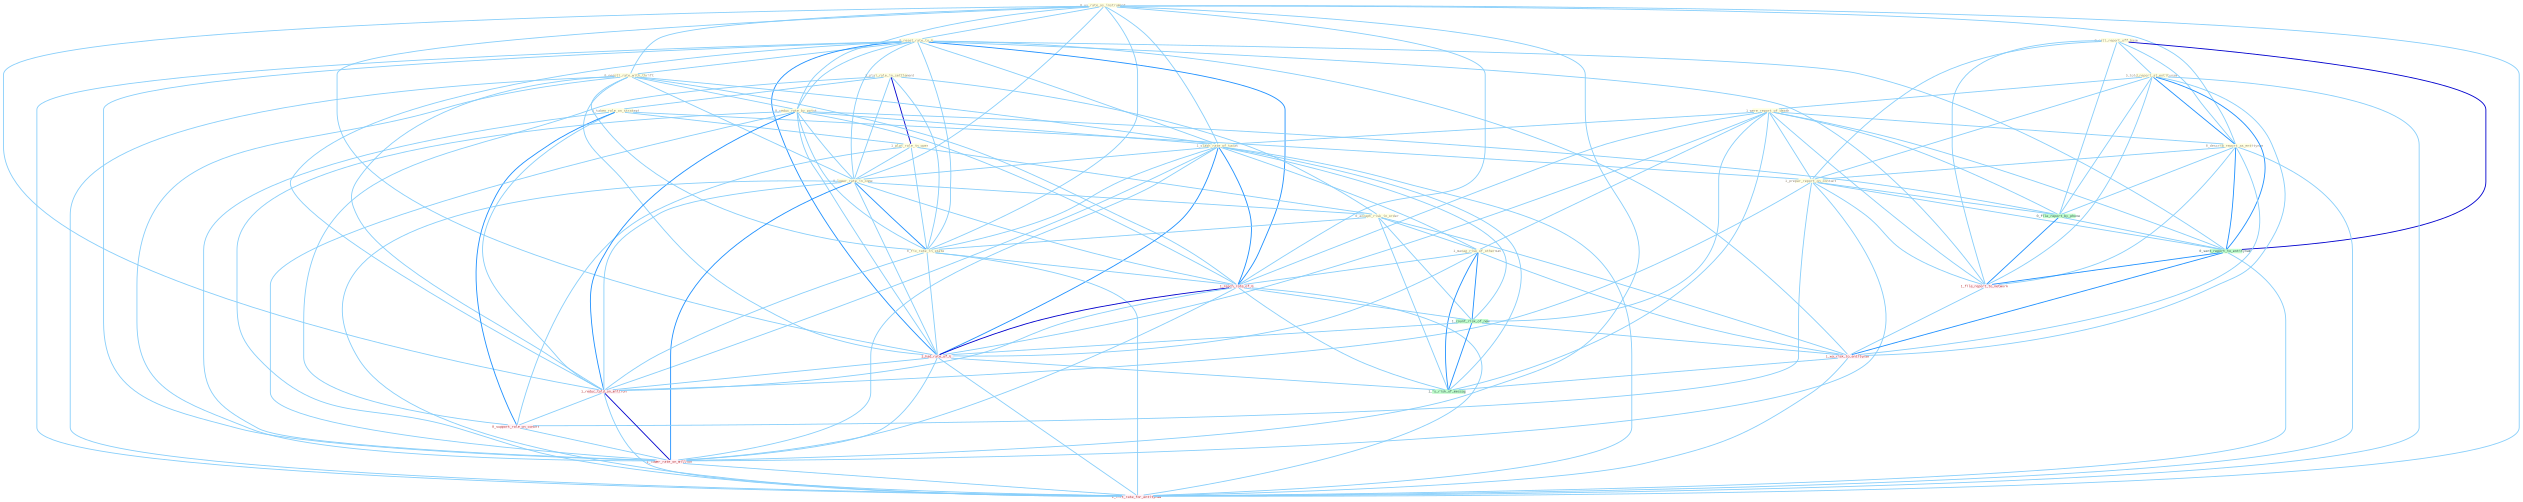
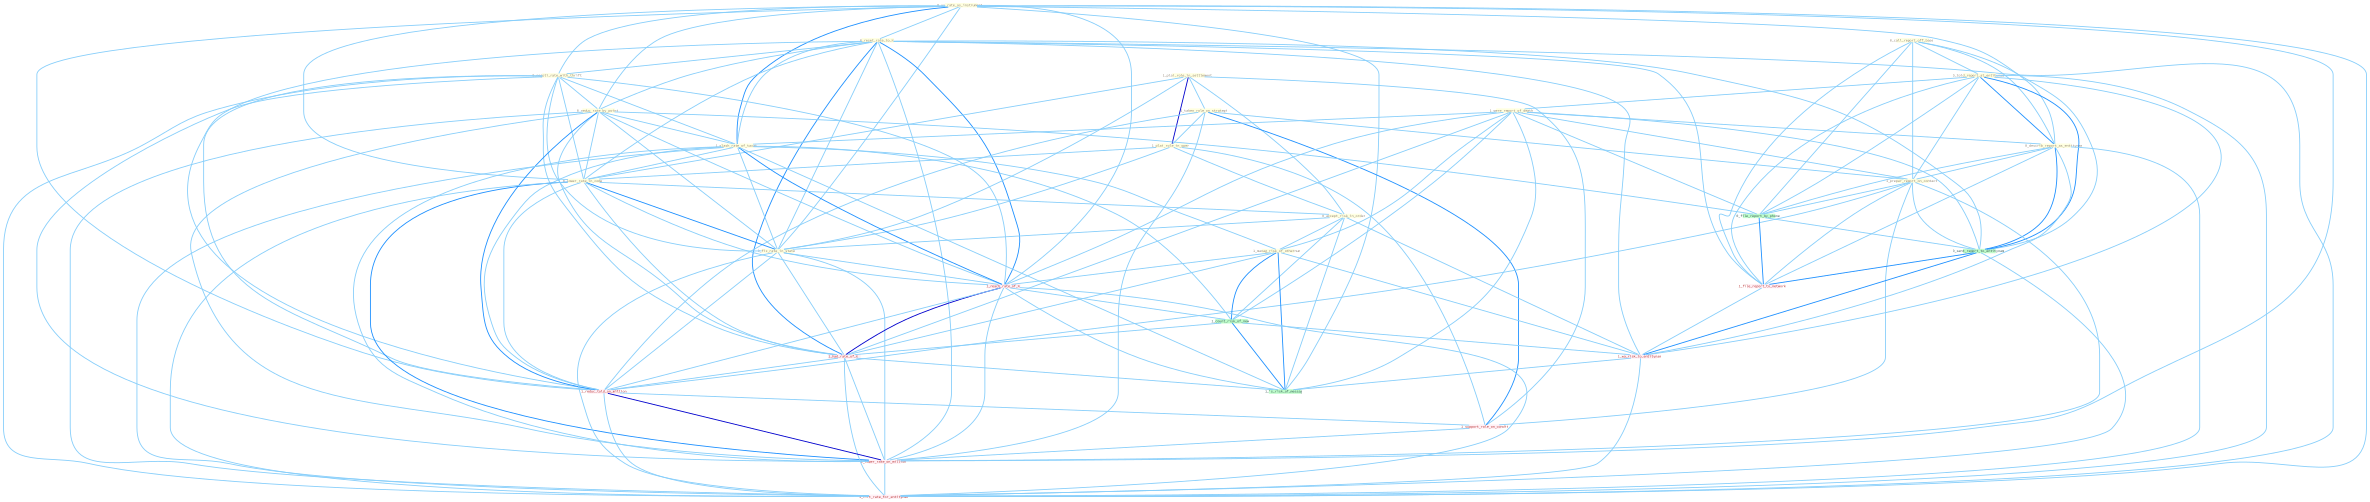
(398, 55) -> (1379, 74)
(1170, 63) -> (826, 35)
(2474, 98) -> (2083, 128)
(1875, 201) -> none
(1092, 278) -> none
none -> (883, 311)
(517, 427) -> (1485, 427)
